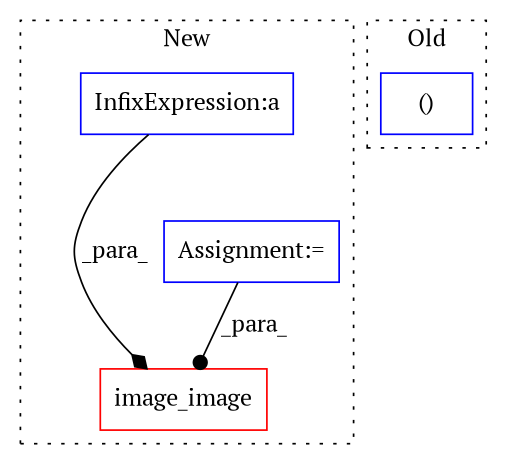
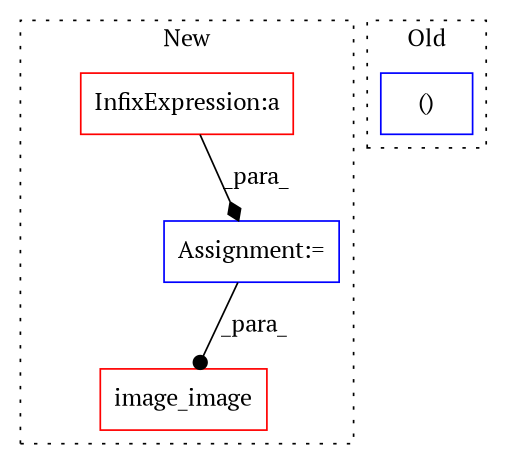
(187, 104) -> (187, 104)
(75, 241) -> (215, 168)
